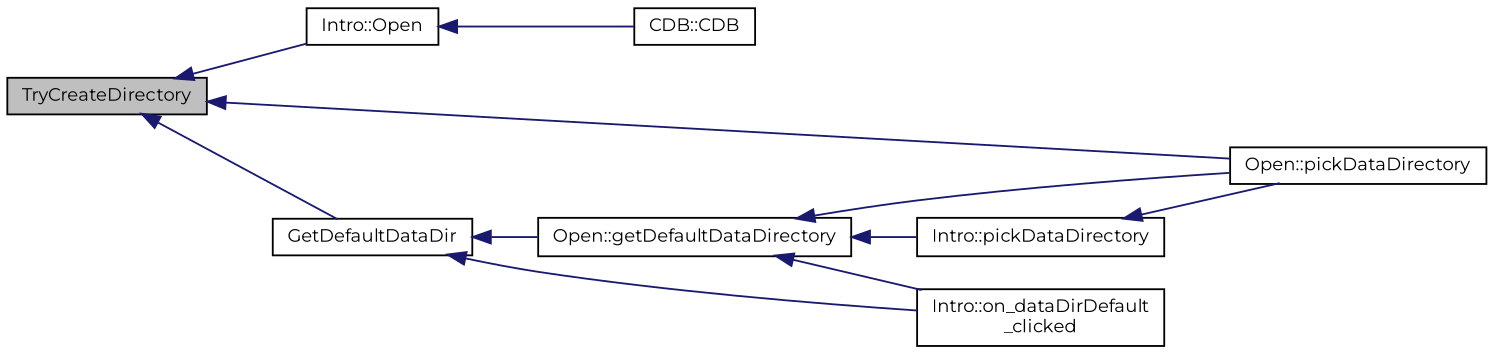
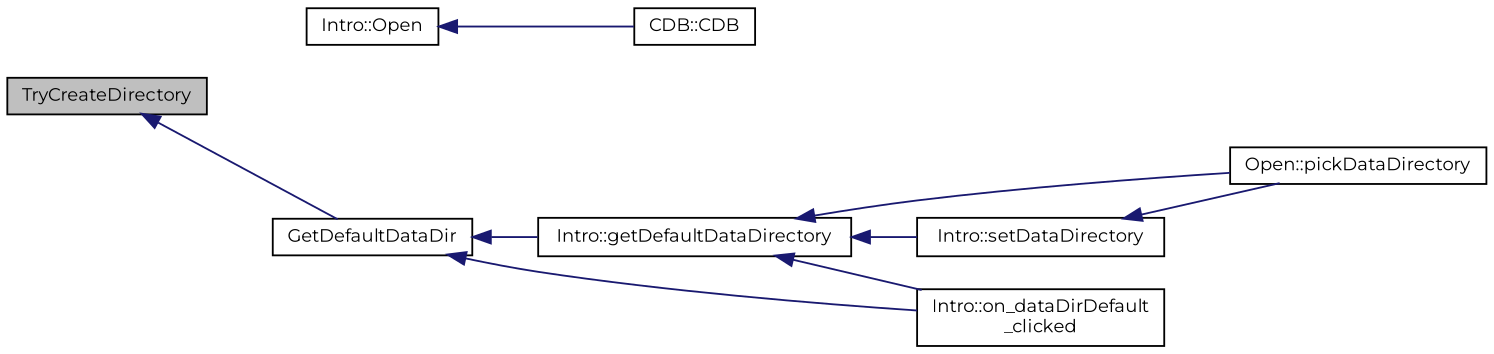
(250, 59) -> none
(728, 131) -> none
(695, 237) -> (695, 237)
(1041, 237) -> (1041, 237)
